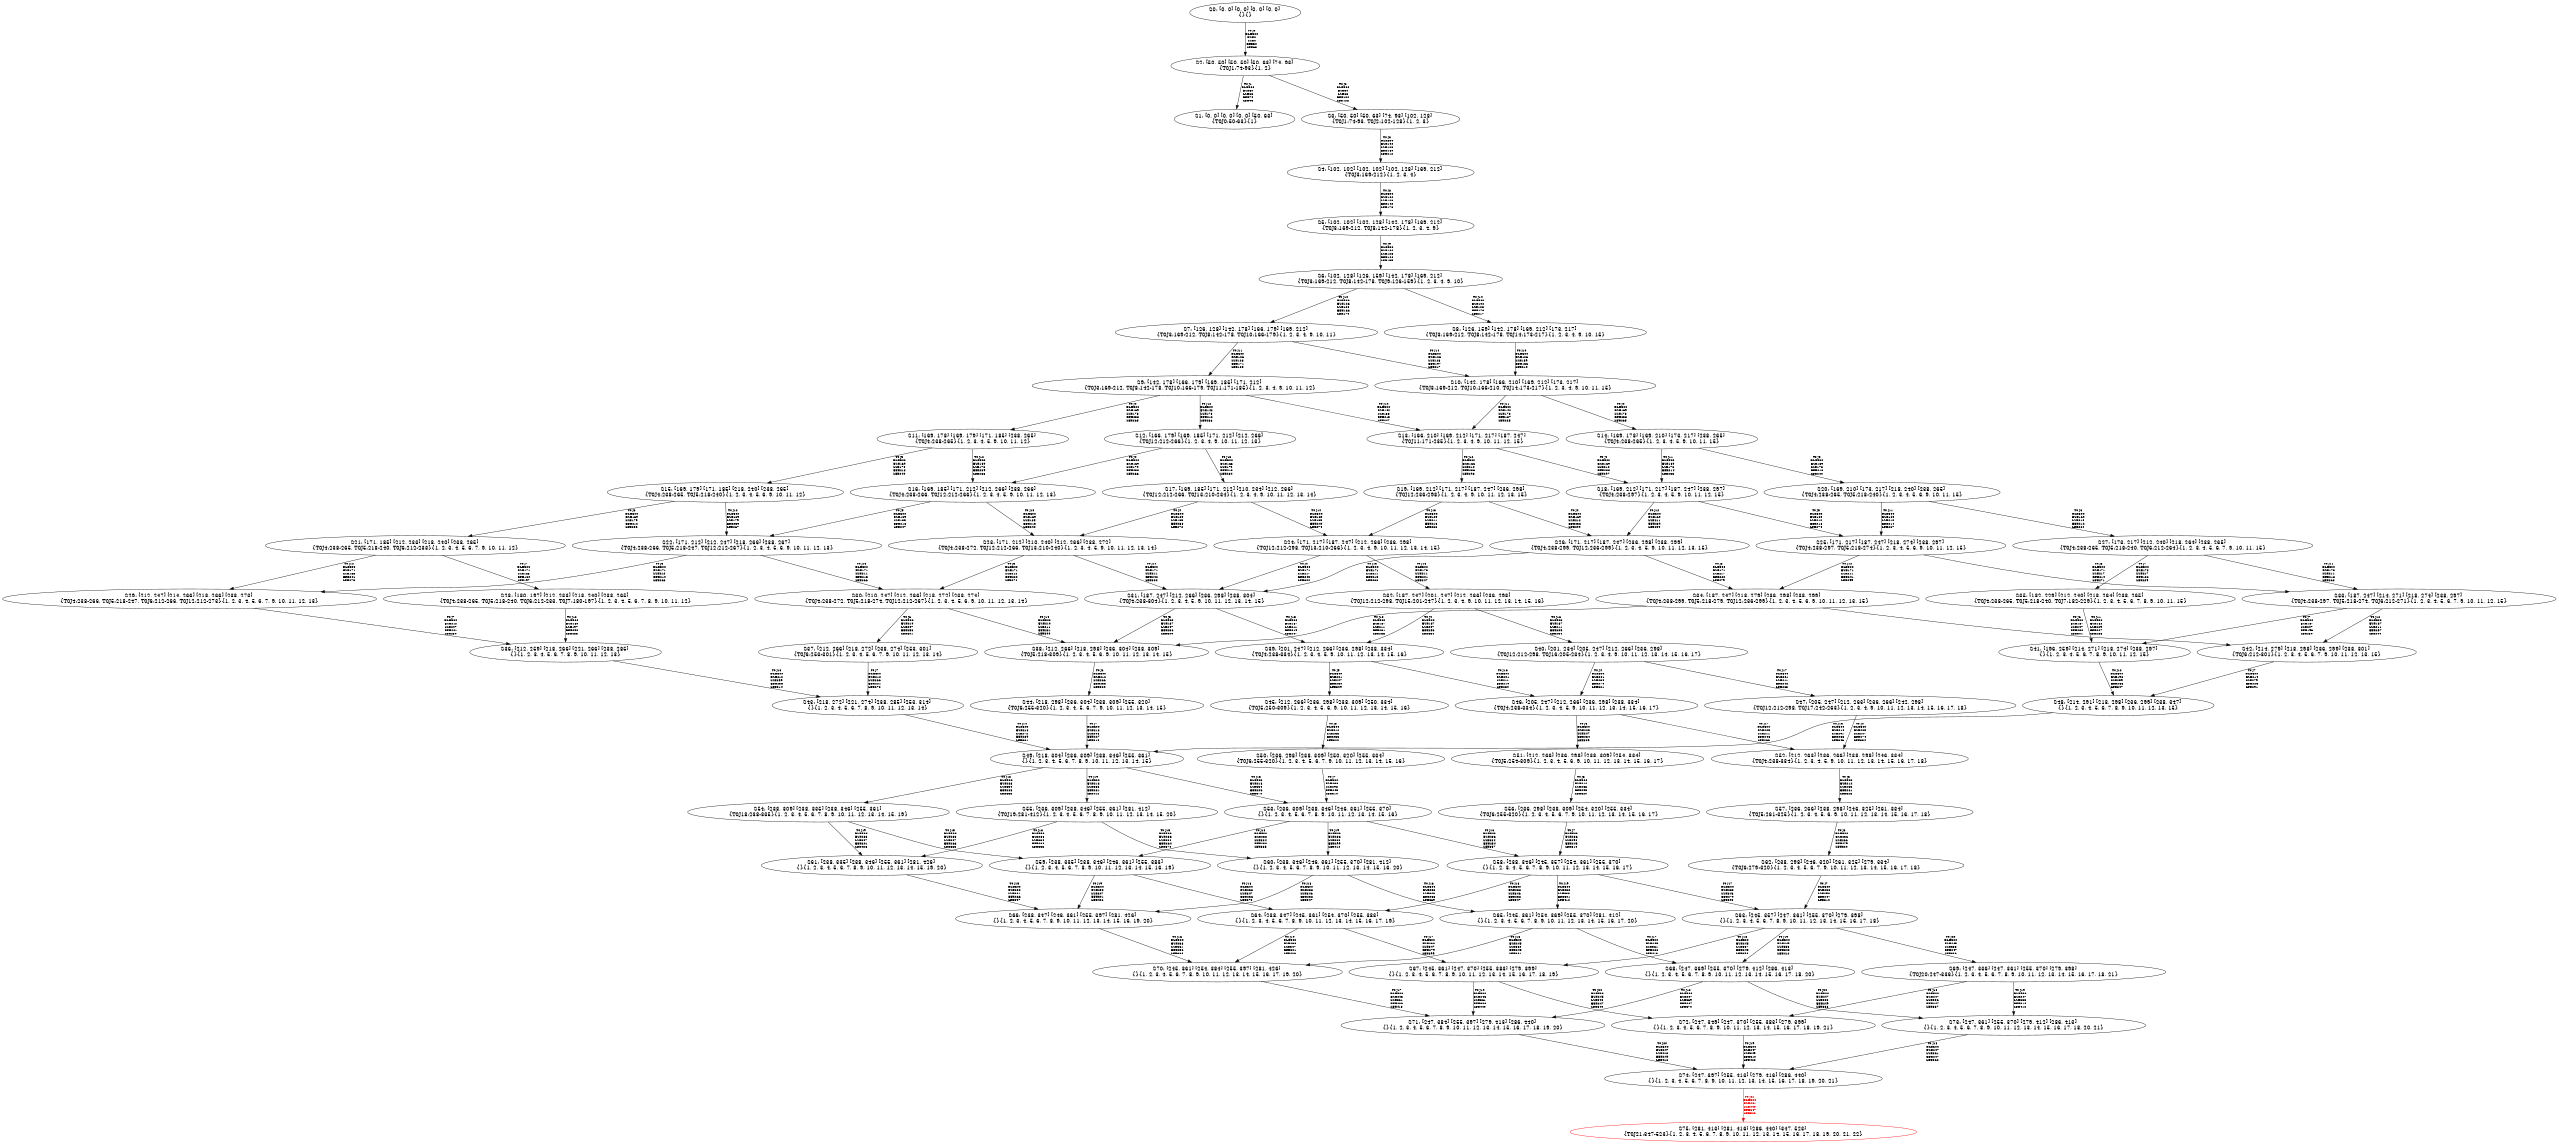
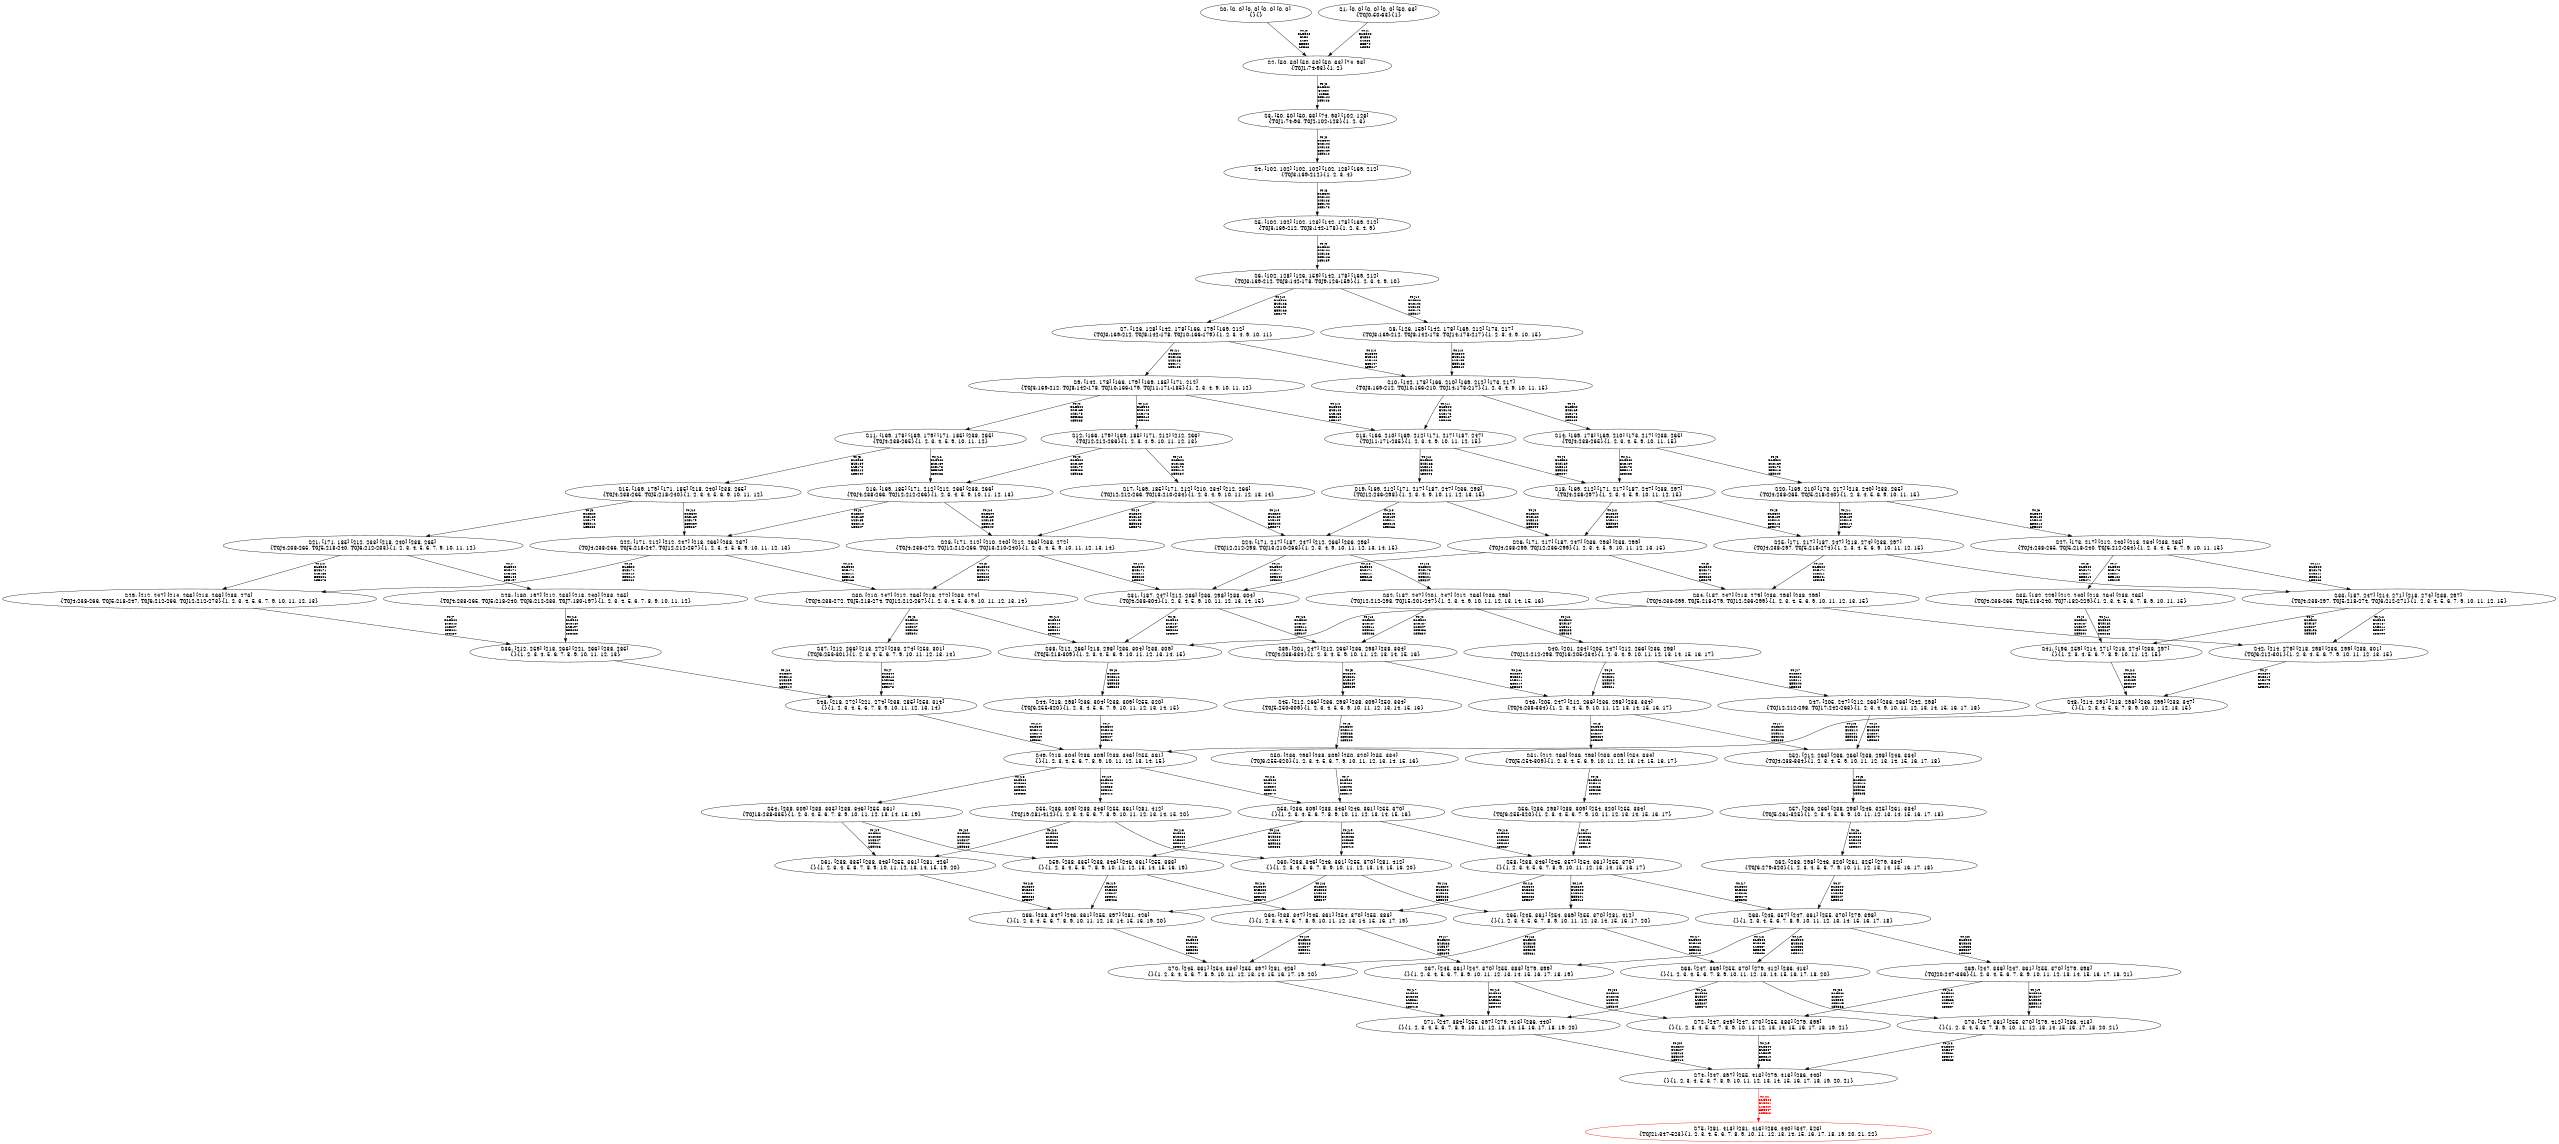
(1240, 91) -> (1349, 38)
